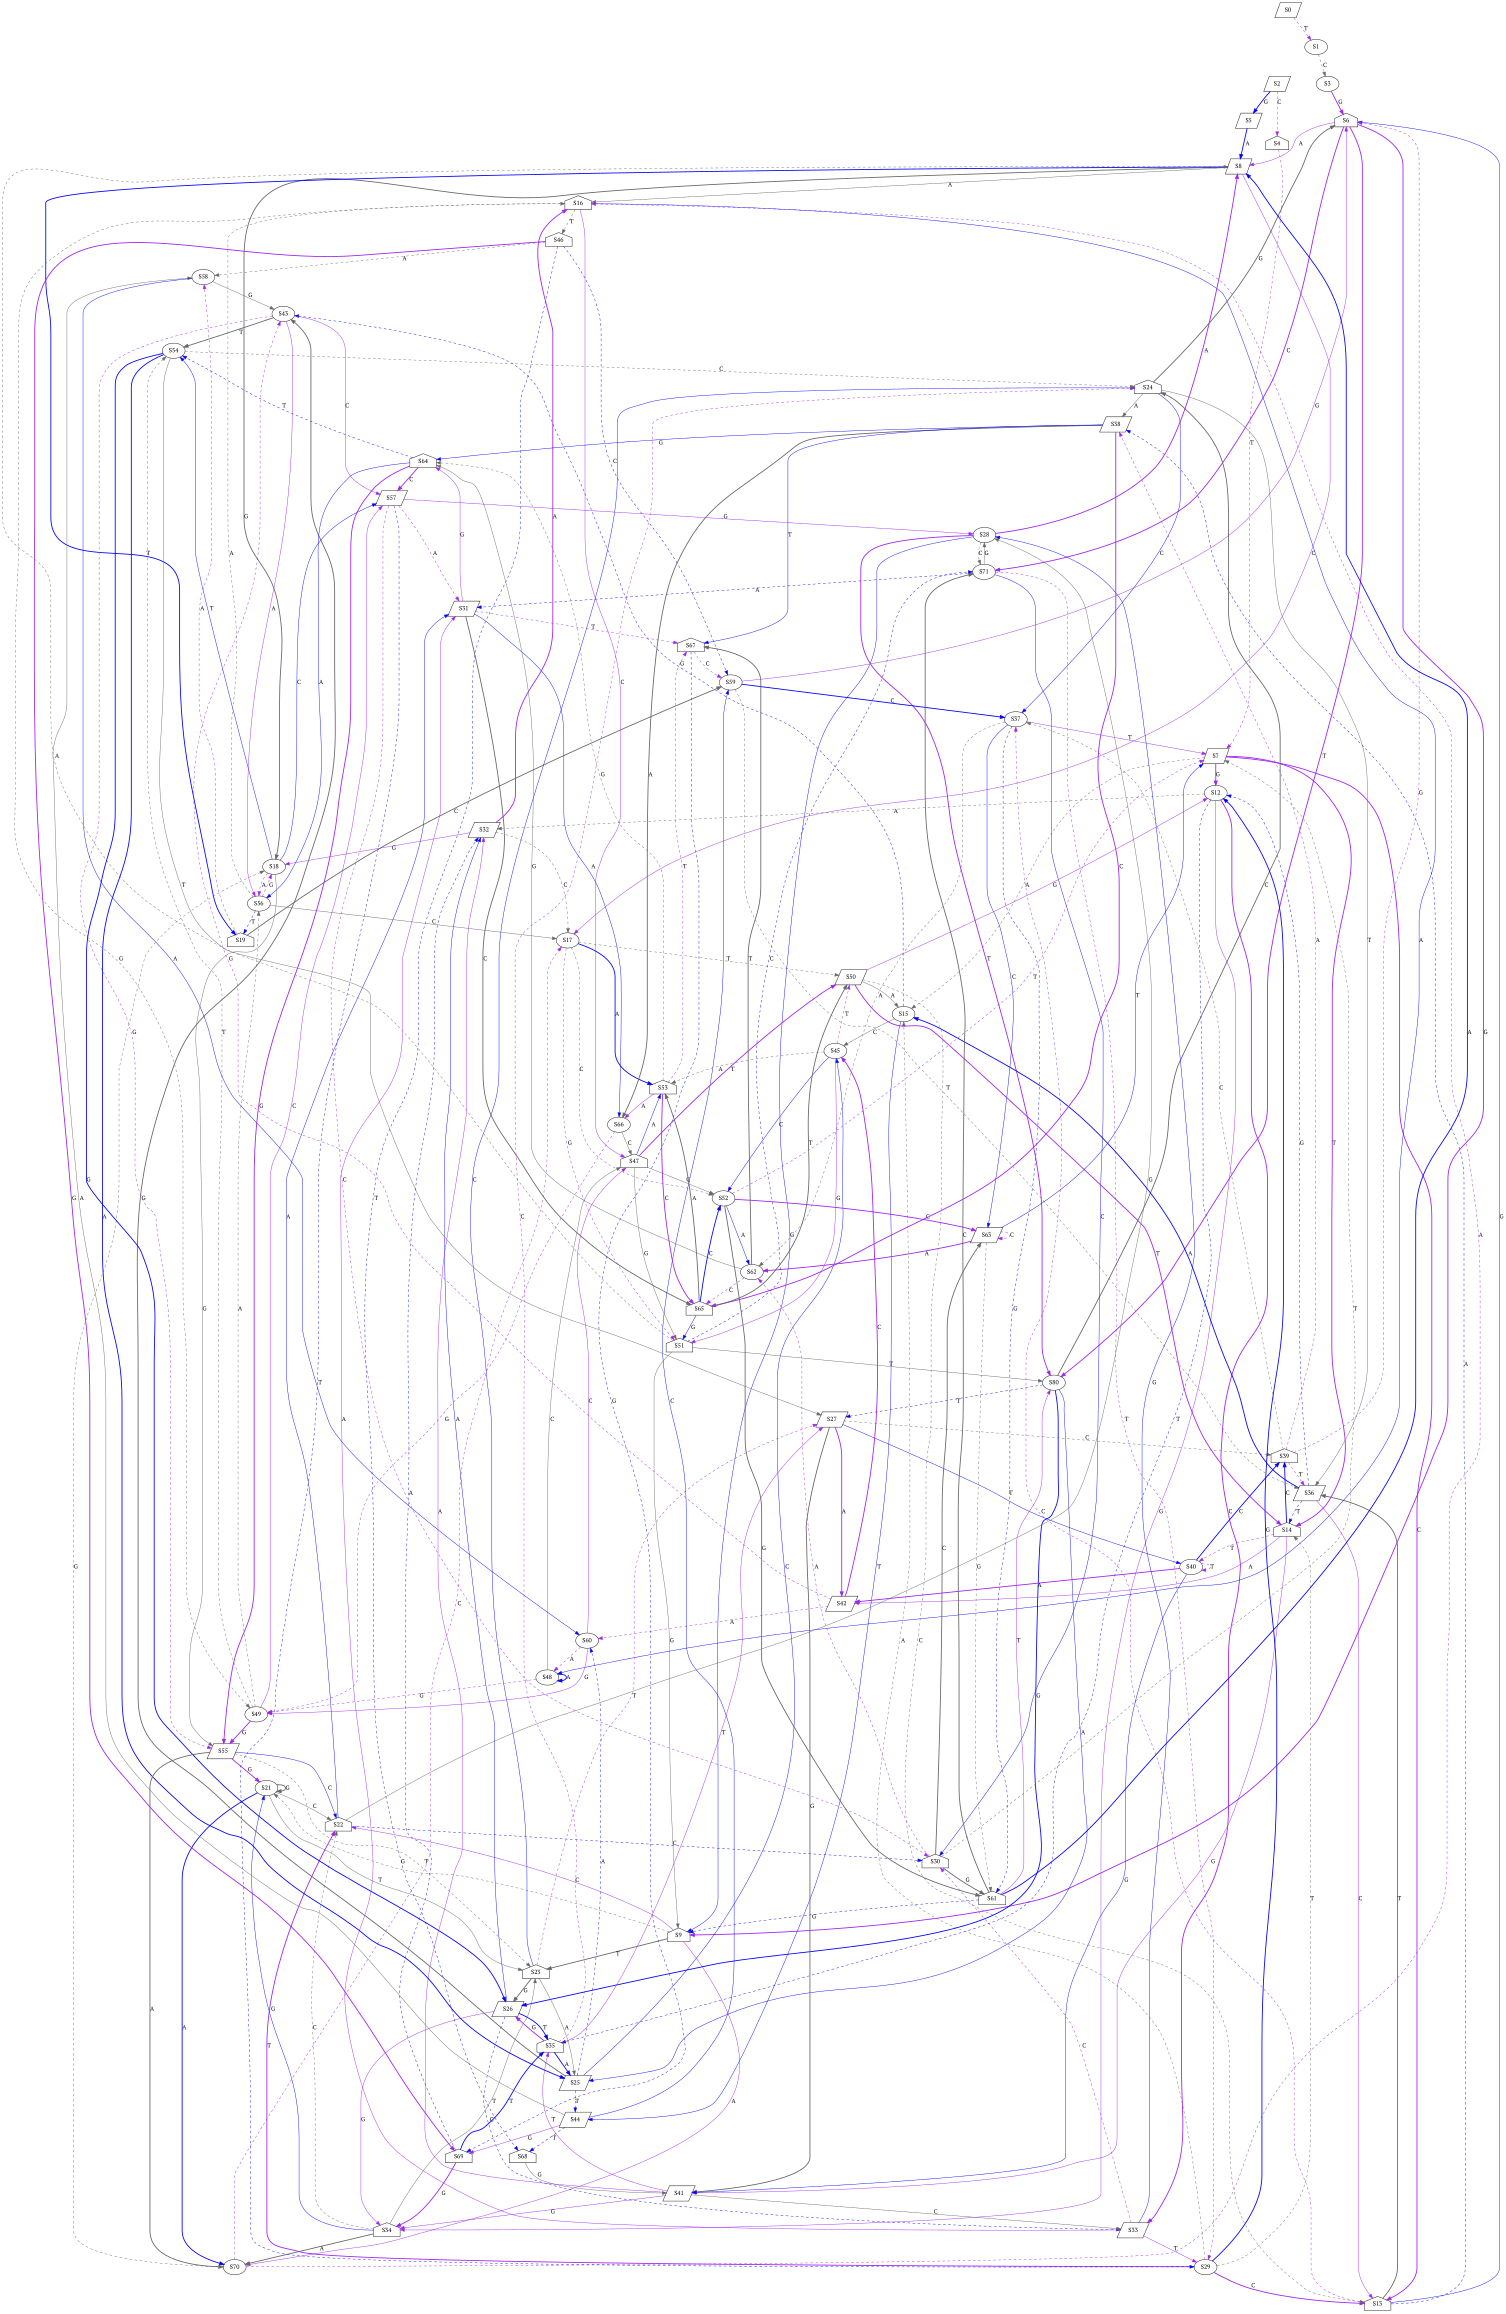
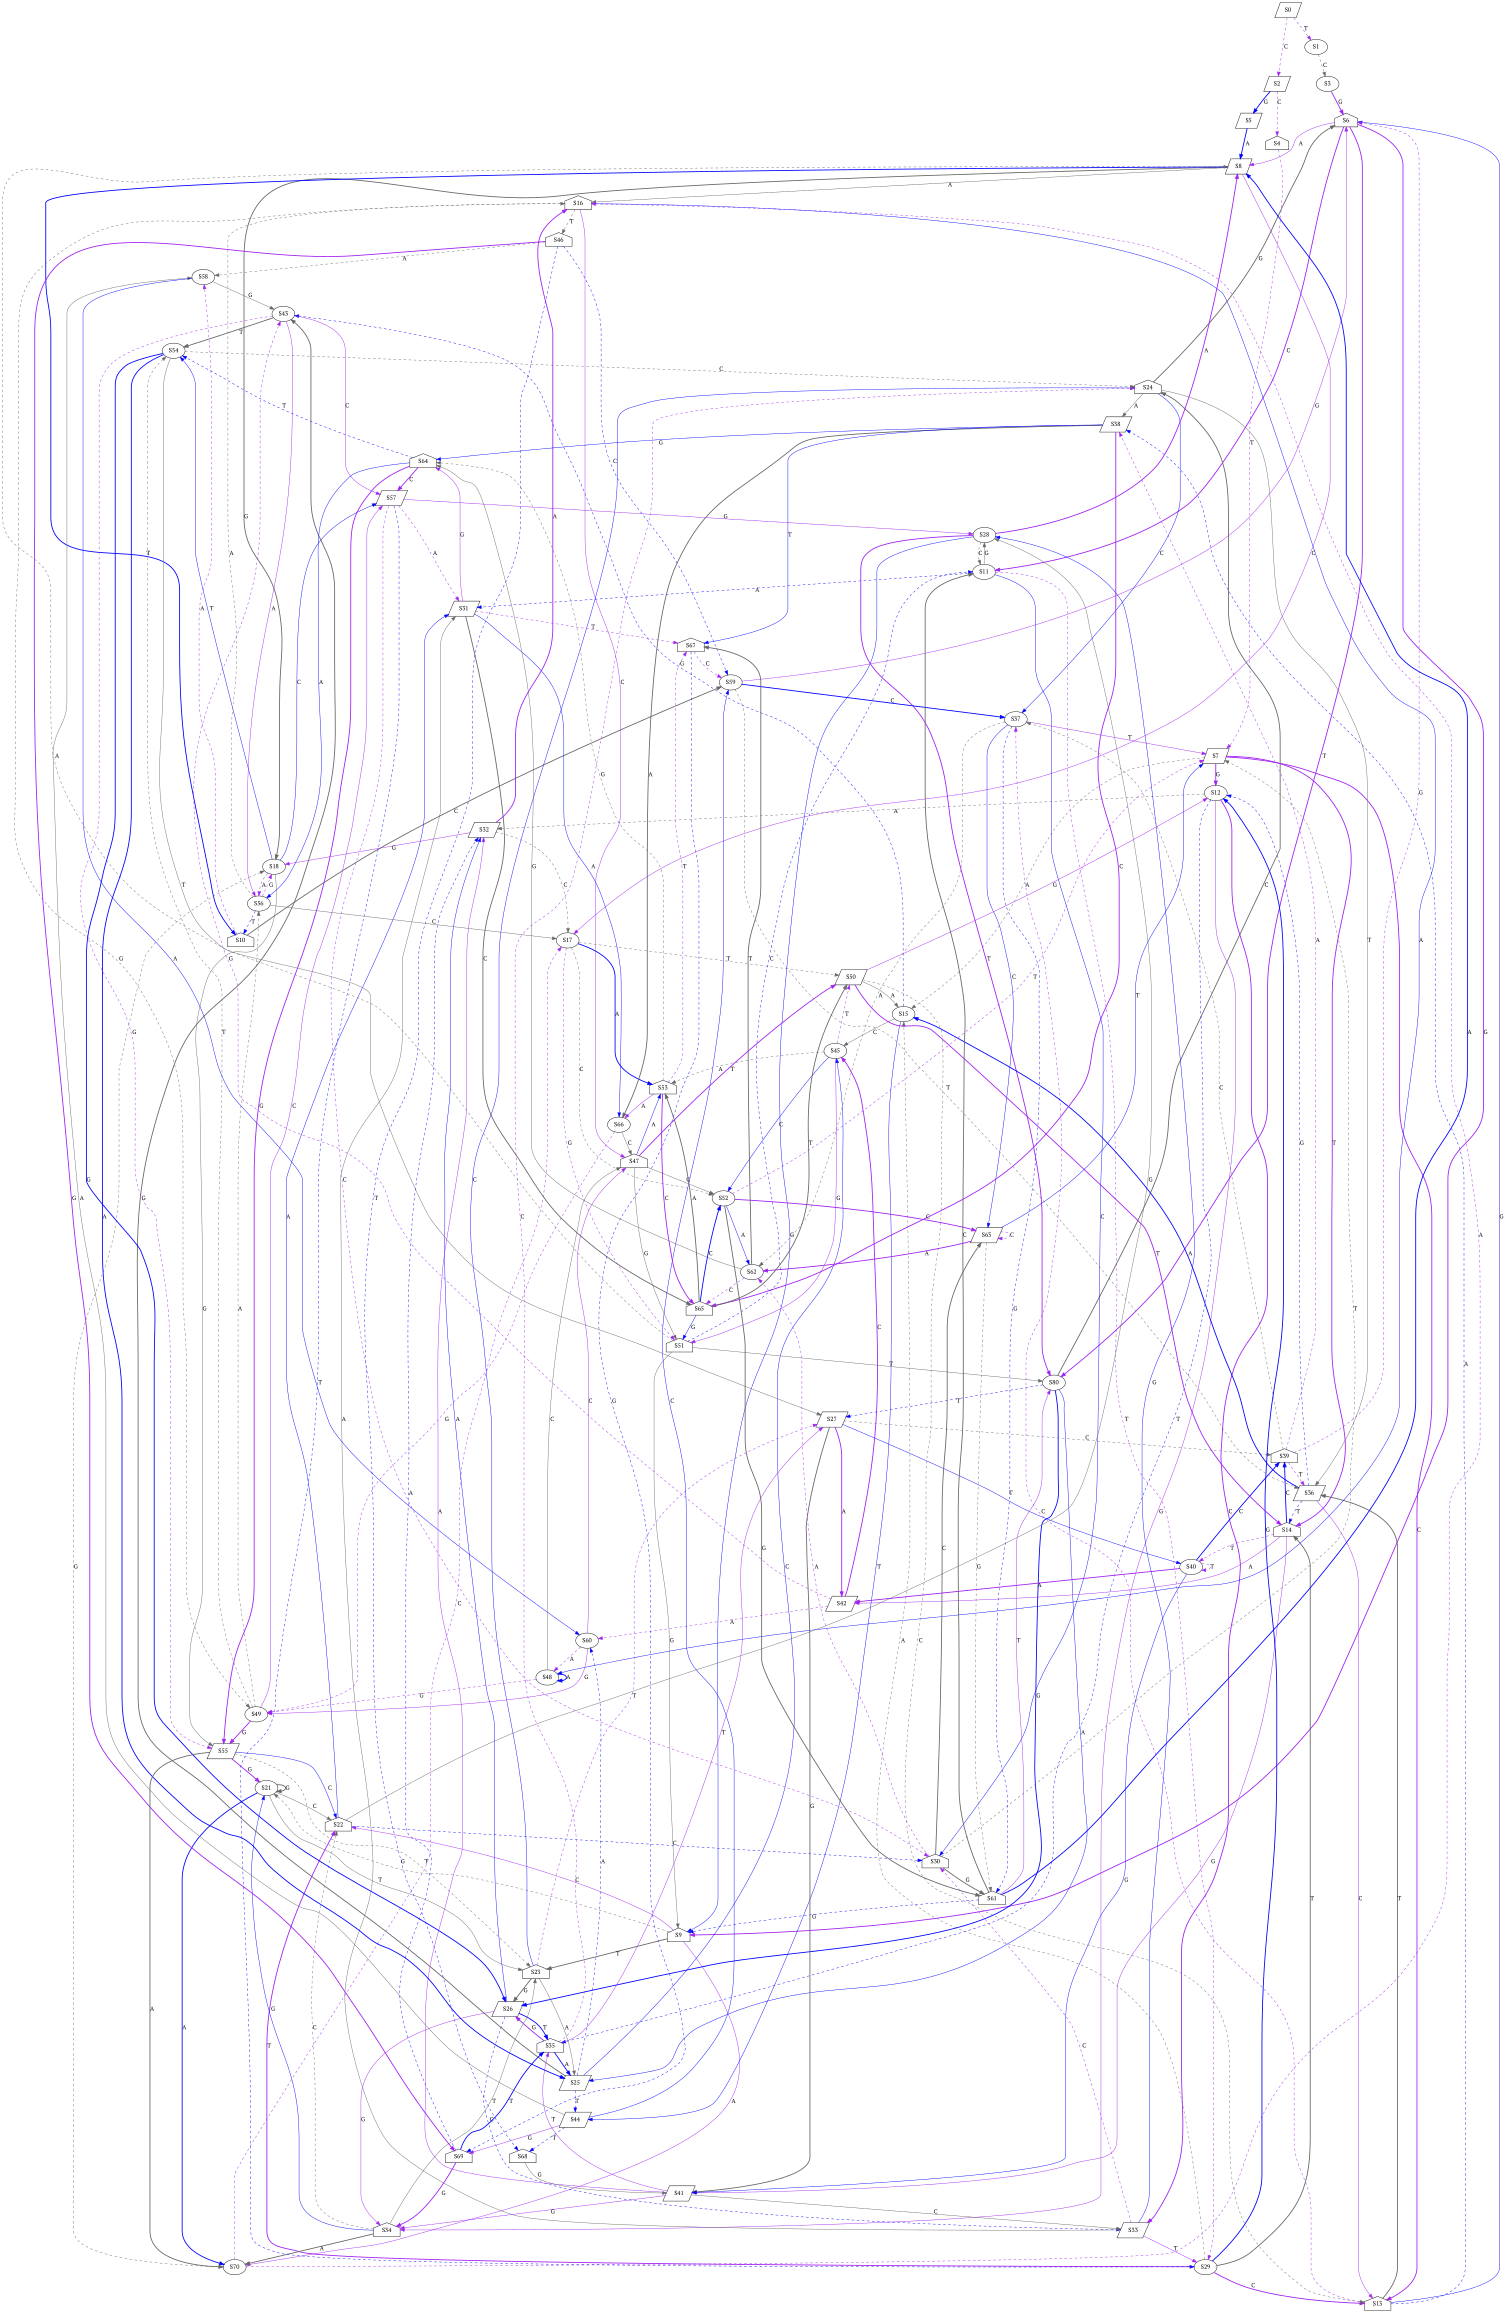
none -> (1283, 45)
(984, 572) -> (984, 572)
(241, 940) -> (241, 940)
(362, 1752) -> (362, 1752)
(1310, 1923) -> (1310, 1923)
